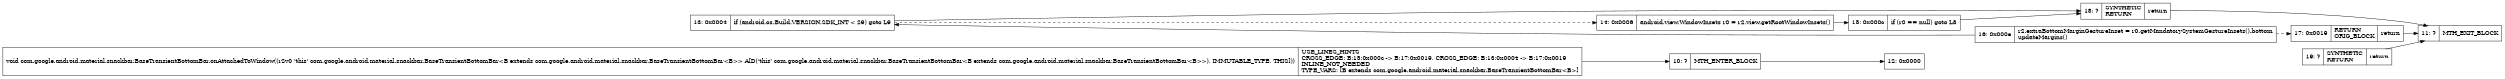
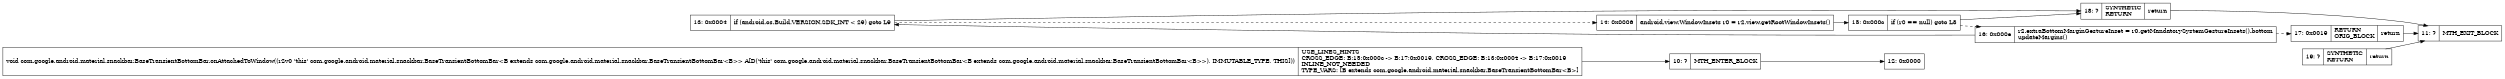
none -> (1968, 26)
